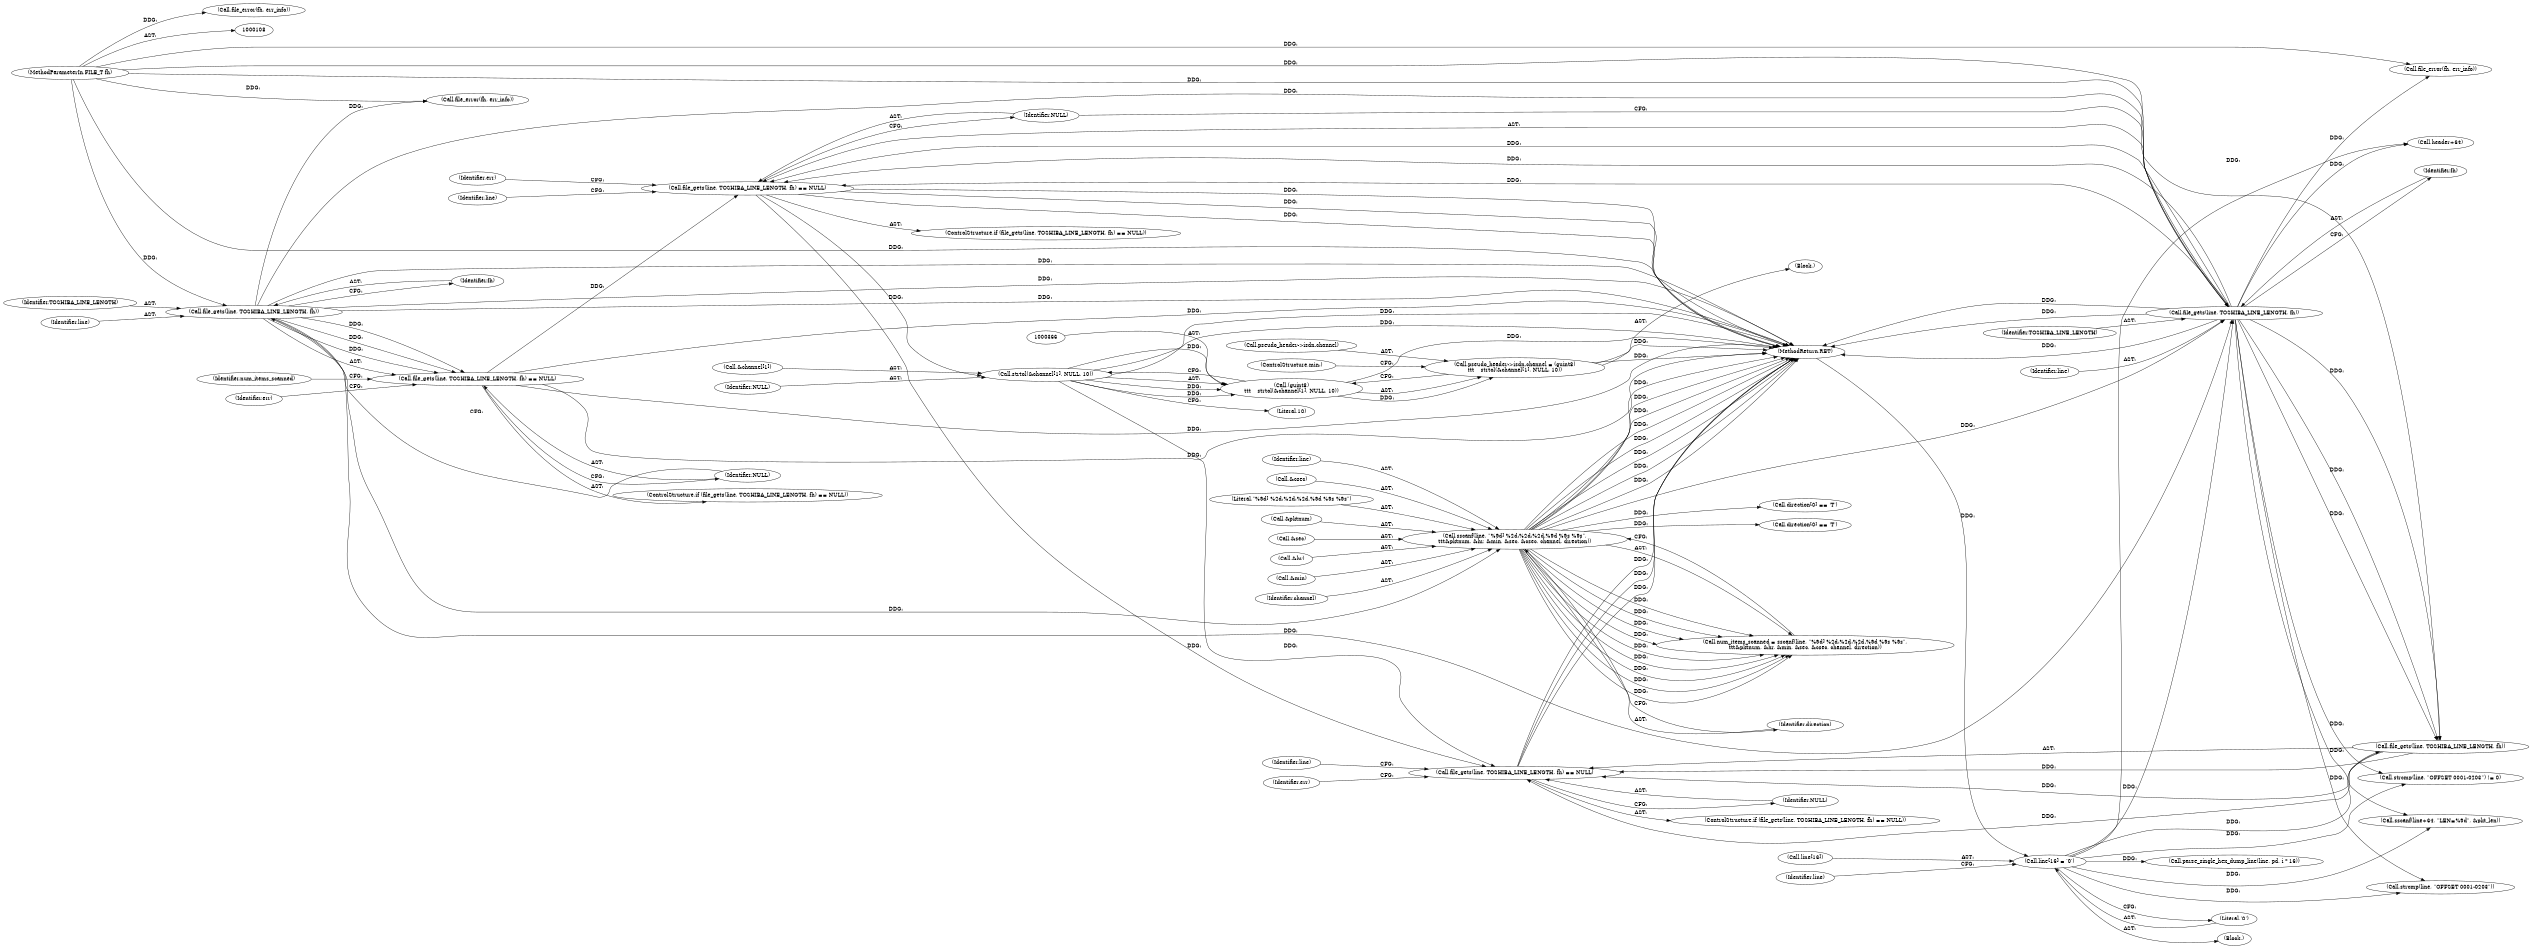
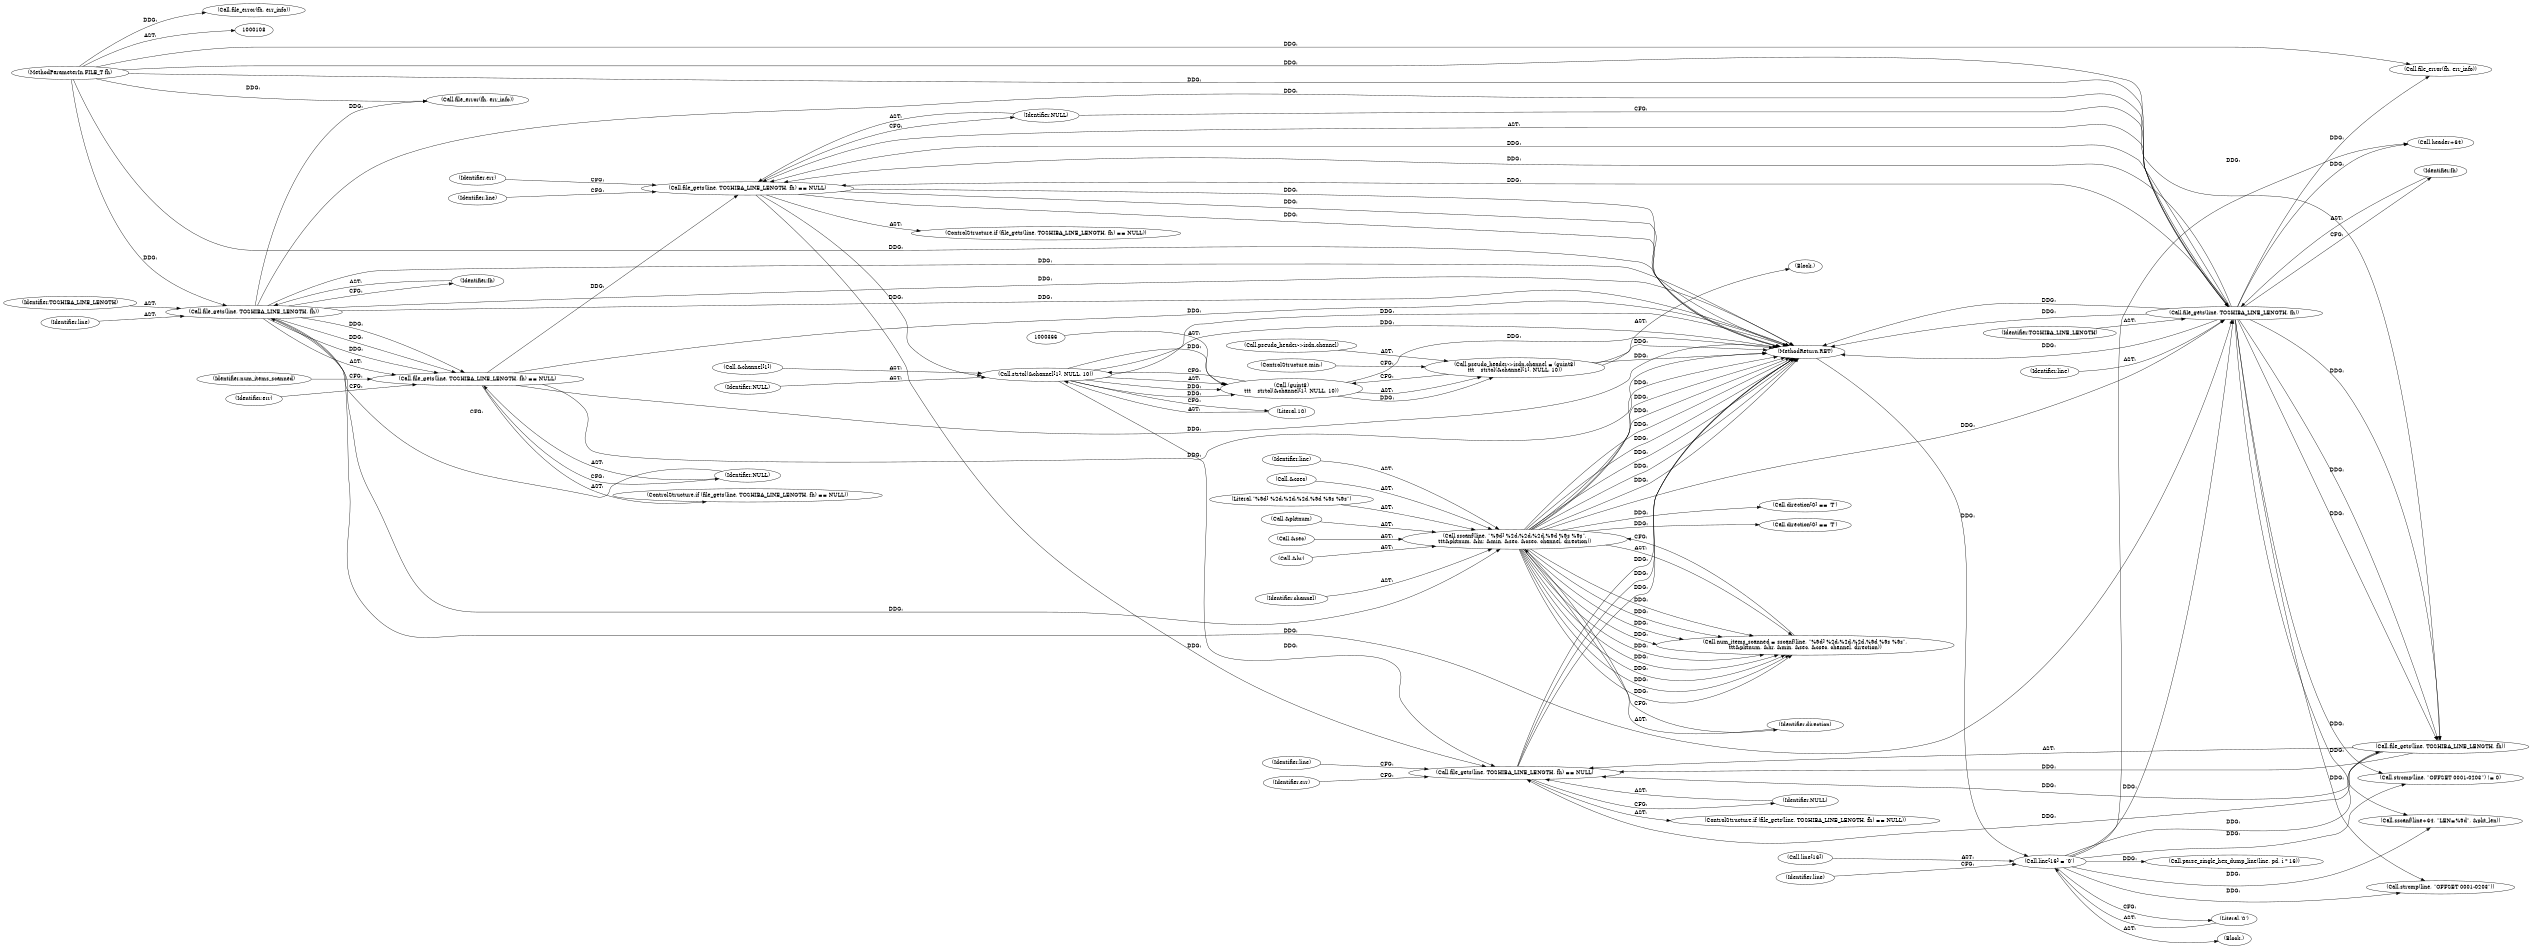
none -> (1166, 409)
(1292, 579) -> none
